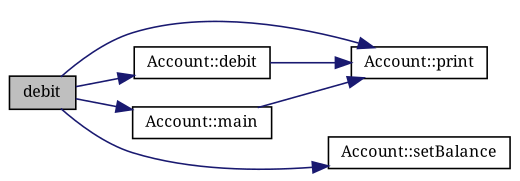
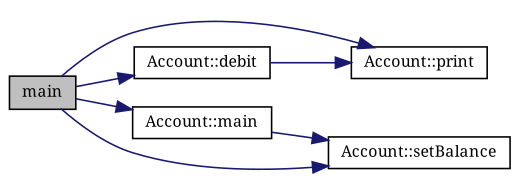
(43, 93) -> (43, 93)
(303, 95) -> (292, 135)
